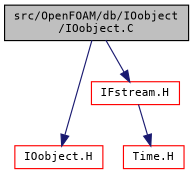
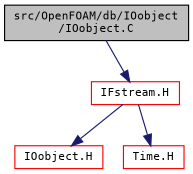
(78, 87) -> (102, 121)
